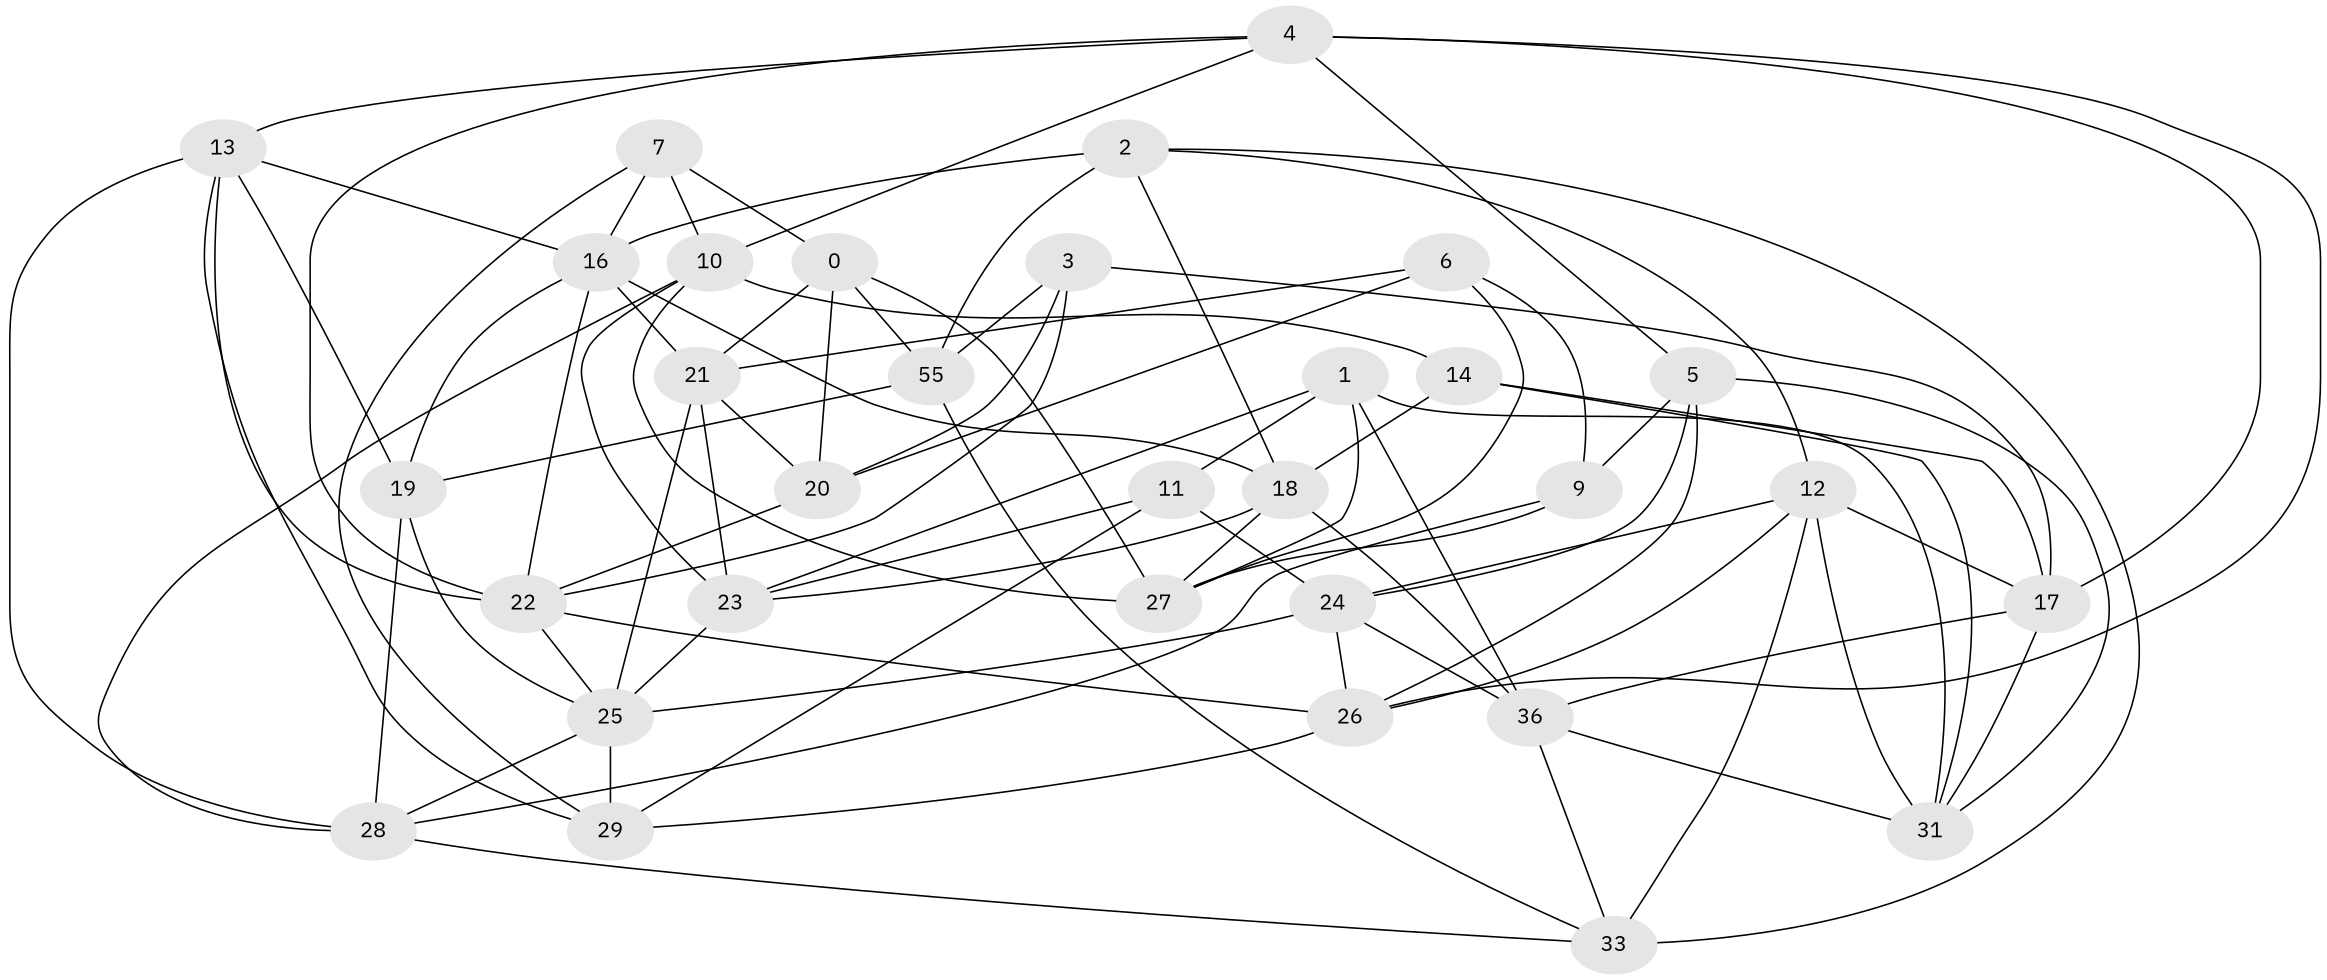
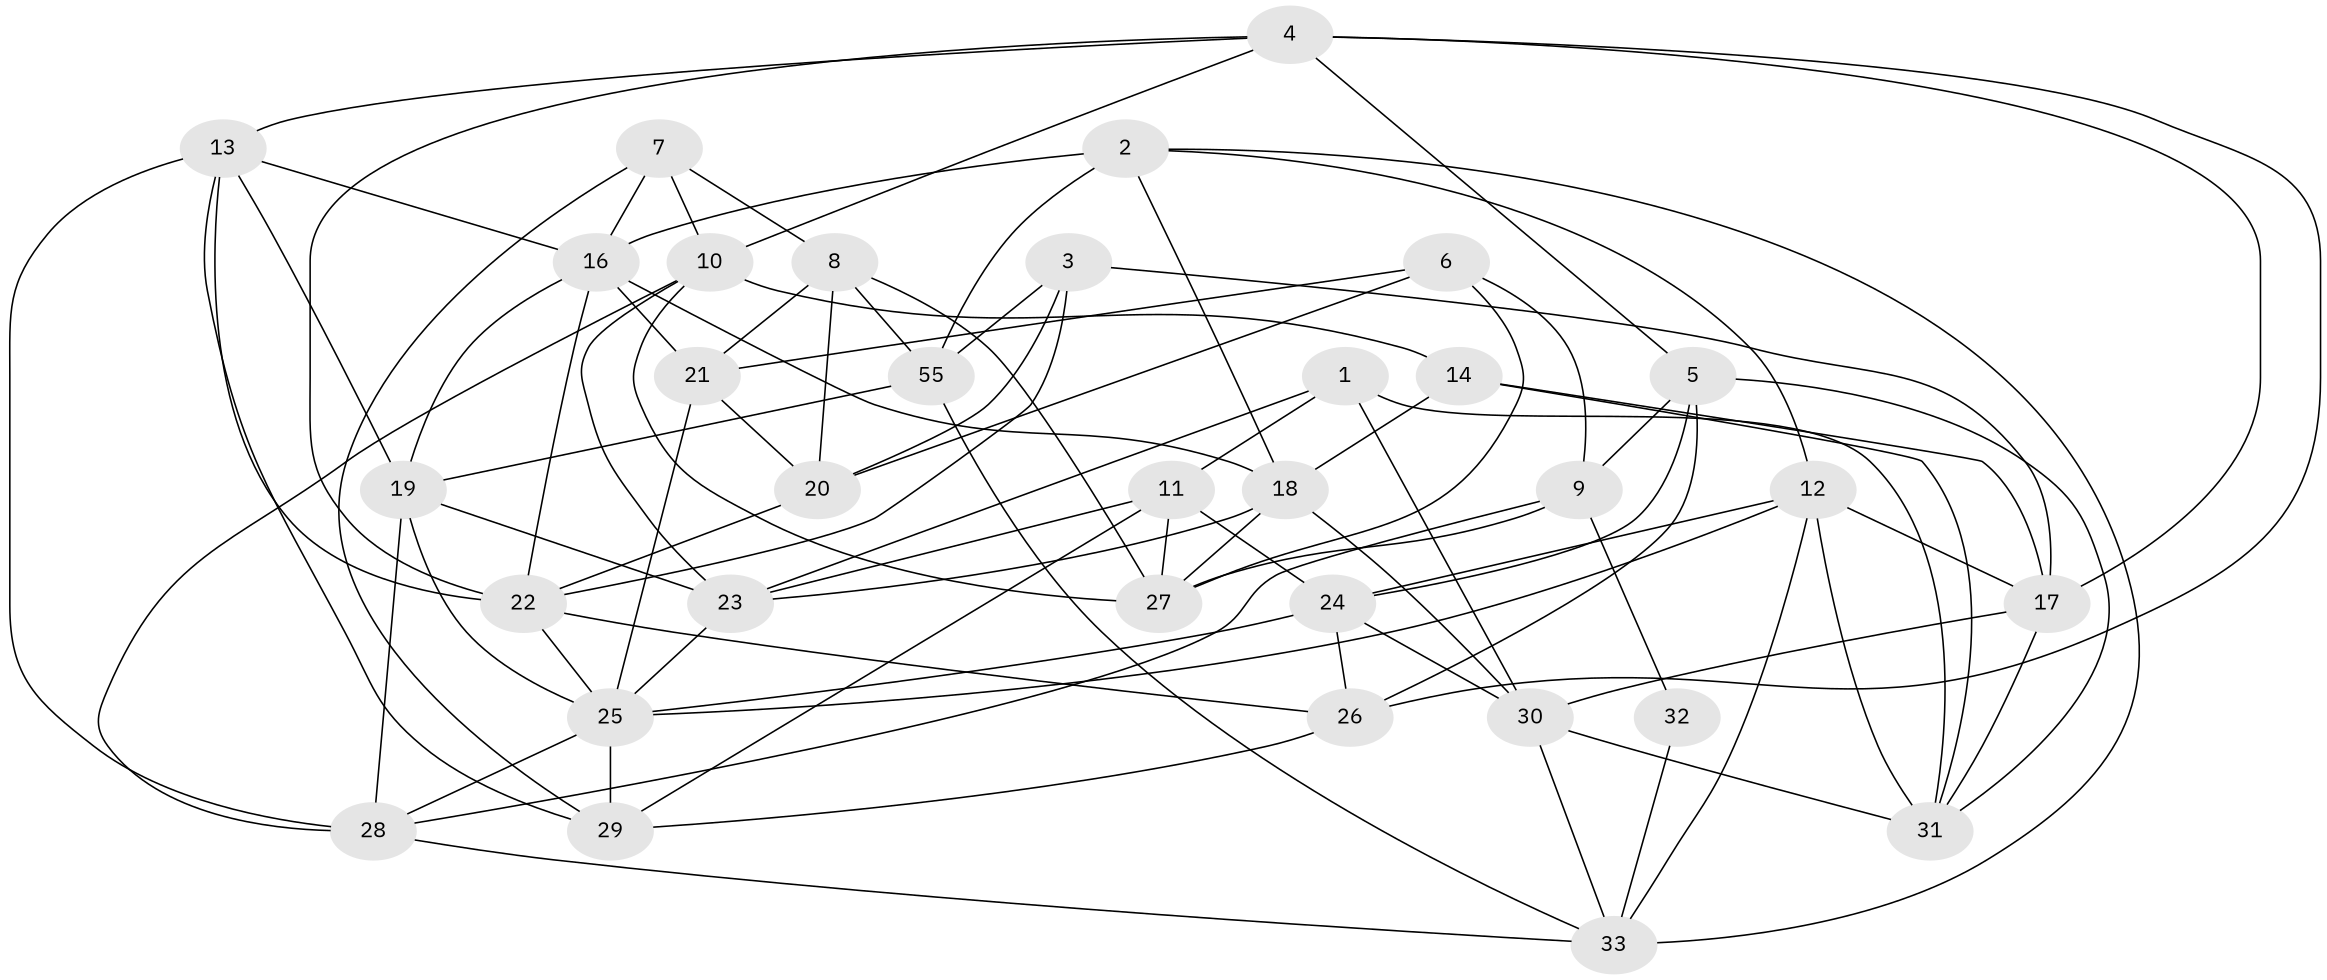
(835, 262) -> (835, 262)
(712, 477) -> (567, 547)
(1316, 533) -> (1165, 547)
(1604, 640) -> (1226, 662)
(1530, 718) -> (1530, 718)
none -> (1677, 718)
